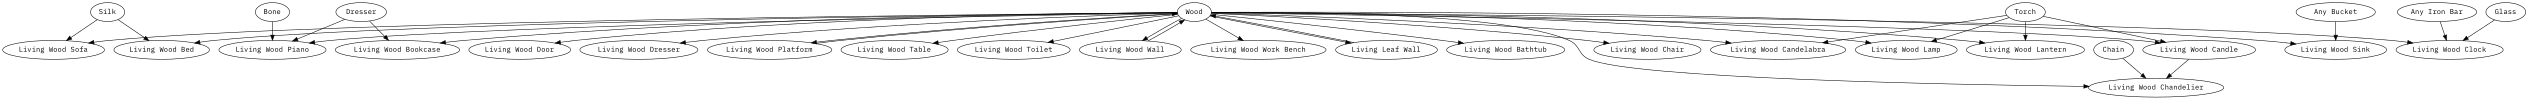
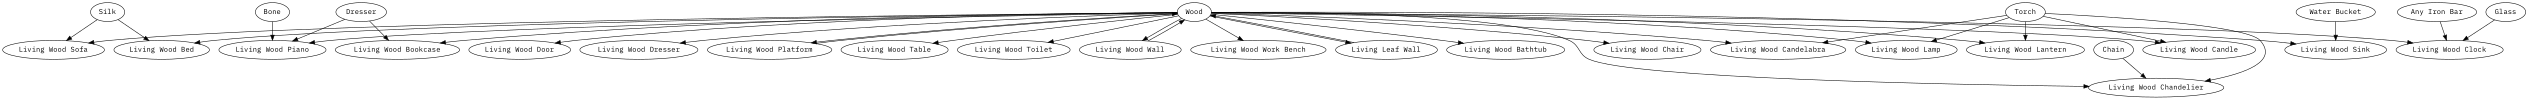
(2336, 12) -> (2336, 12)
(2180, 67) -> (2192, 25)
